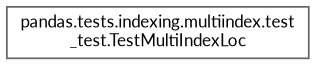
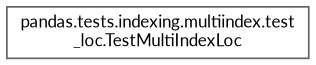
(158, 33) -> (158, 33)
